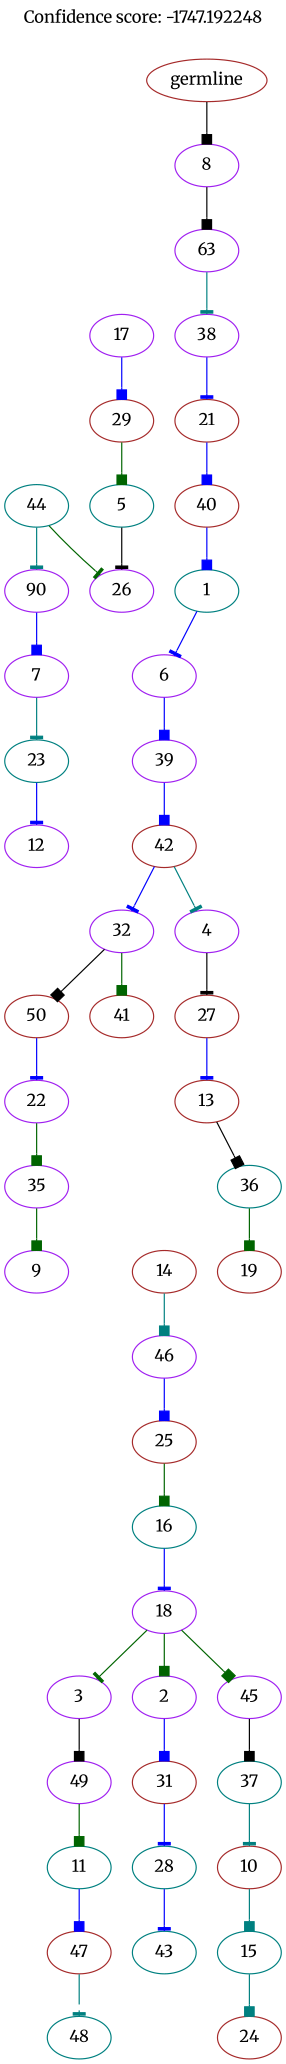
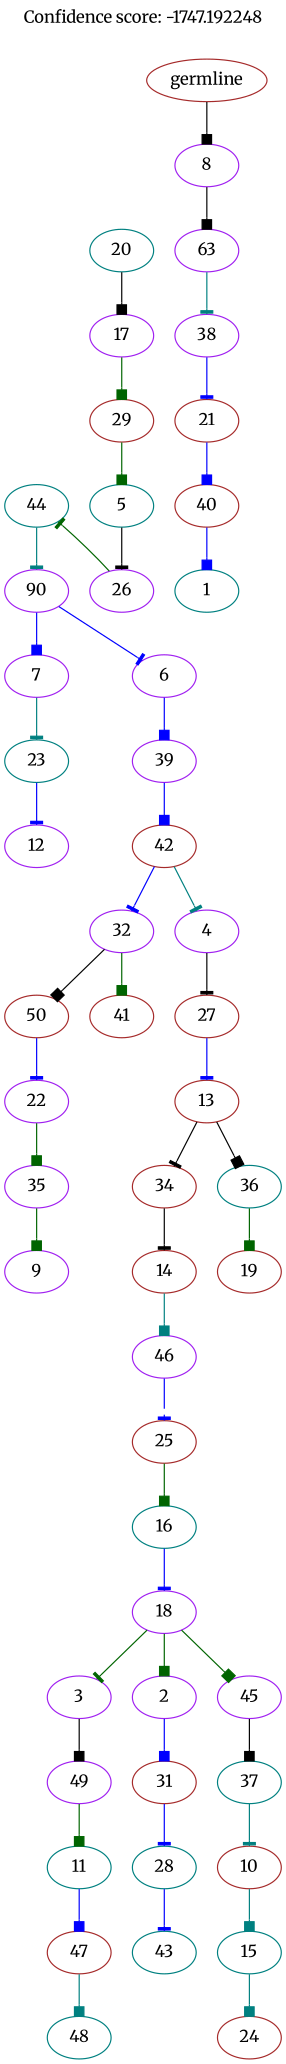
none -> (122, 251)
(122, 372) -> (122, 372)
(72, 549) -> (87, 548)
(187, 631) -> (98, 632)
none -> (164, 1187)
(164, 1394) -> (164, 1394)
(79, 1989) -> (79, 1989)
